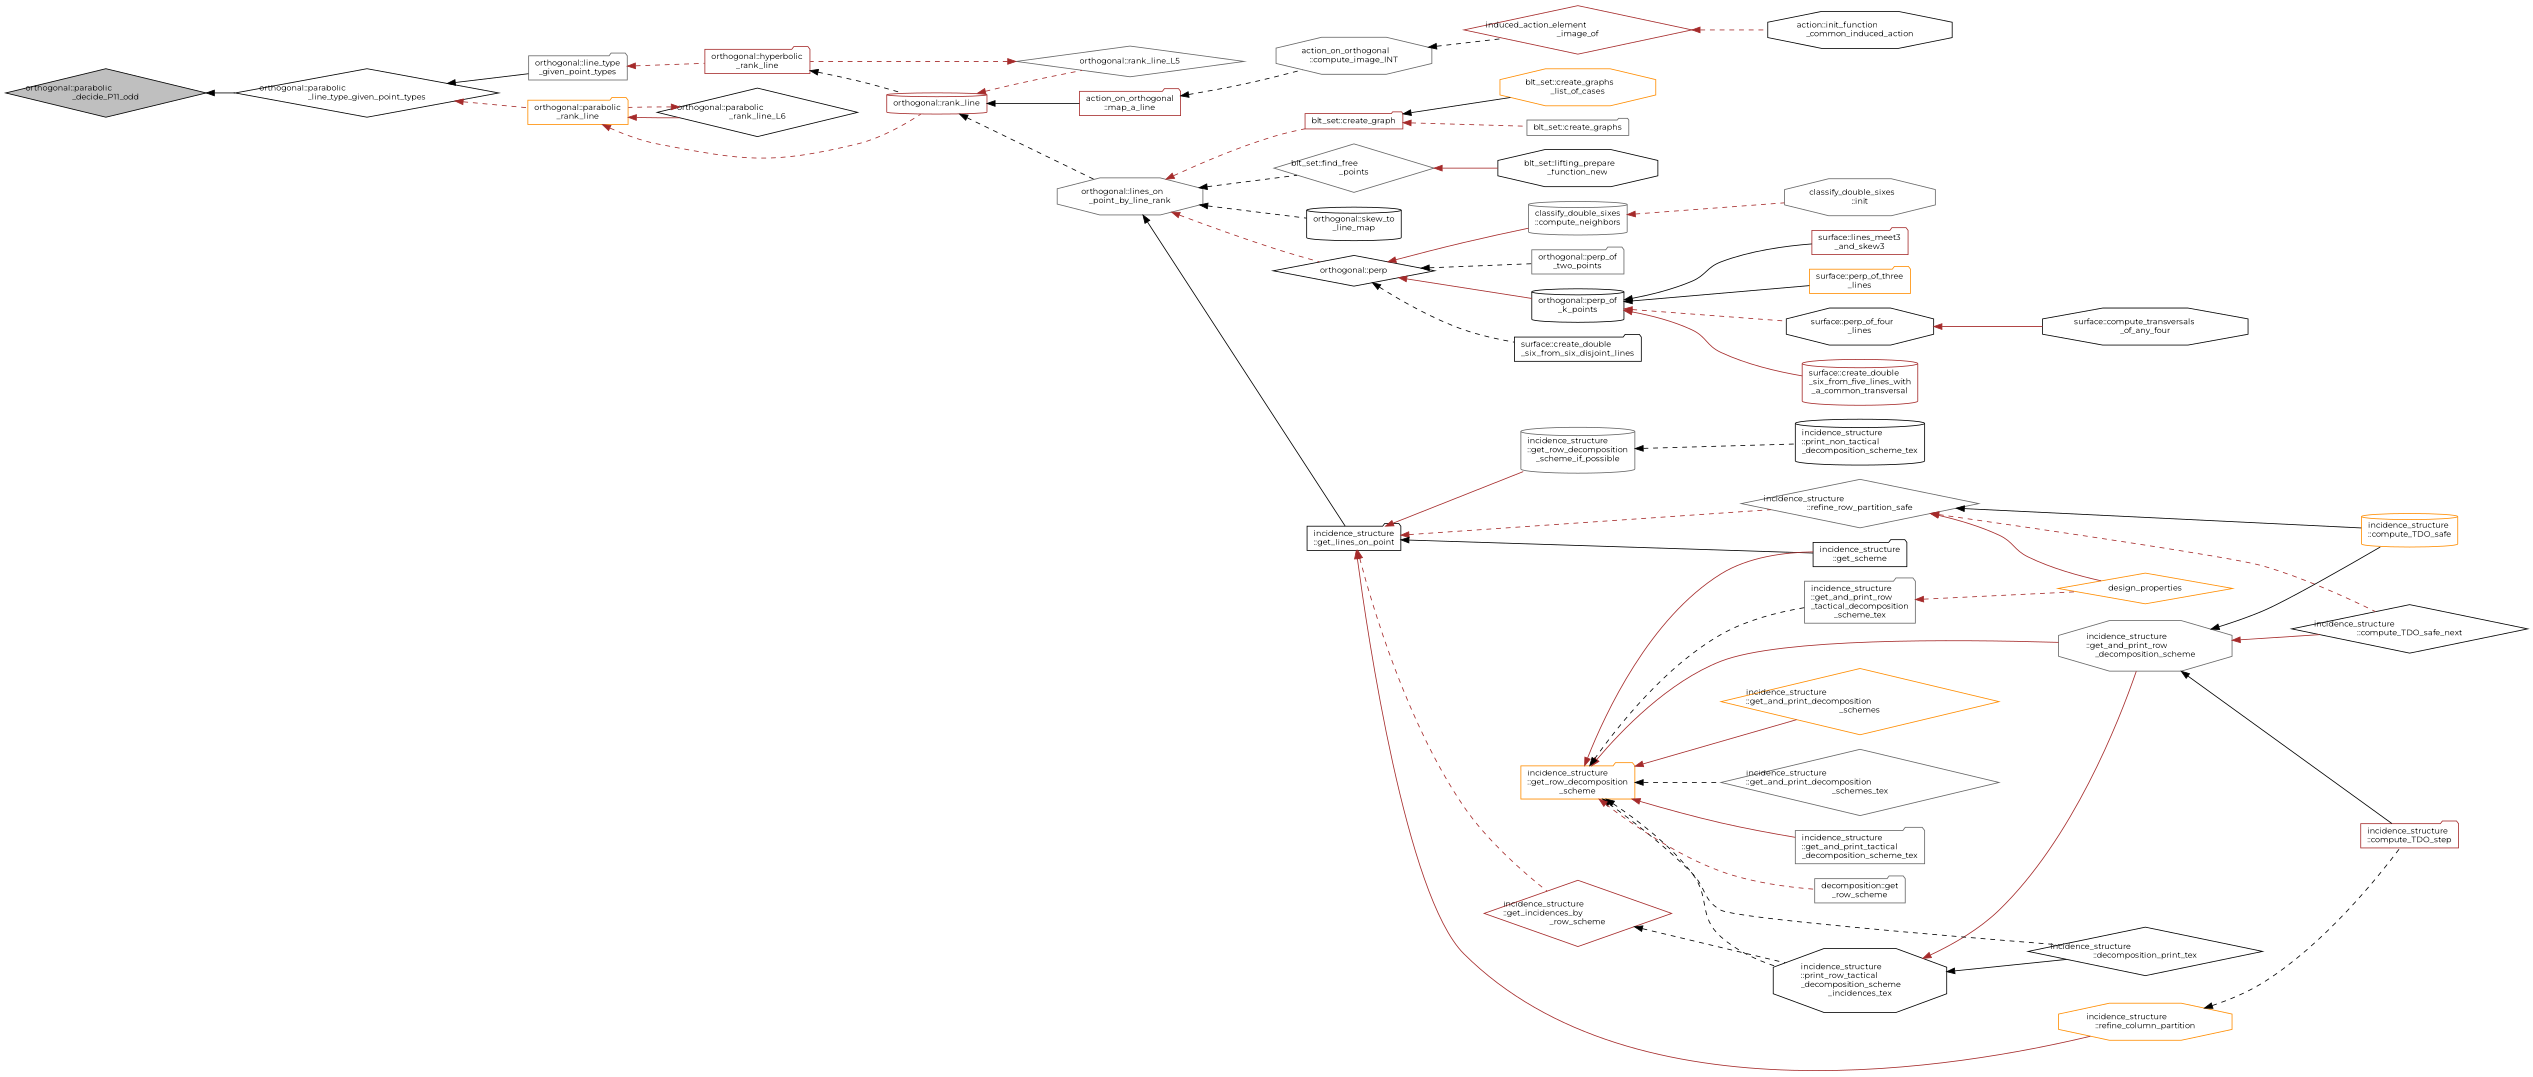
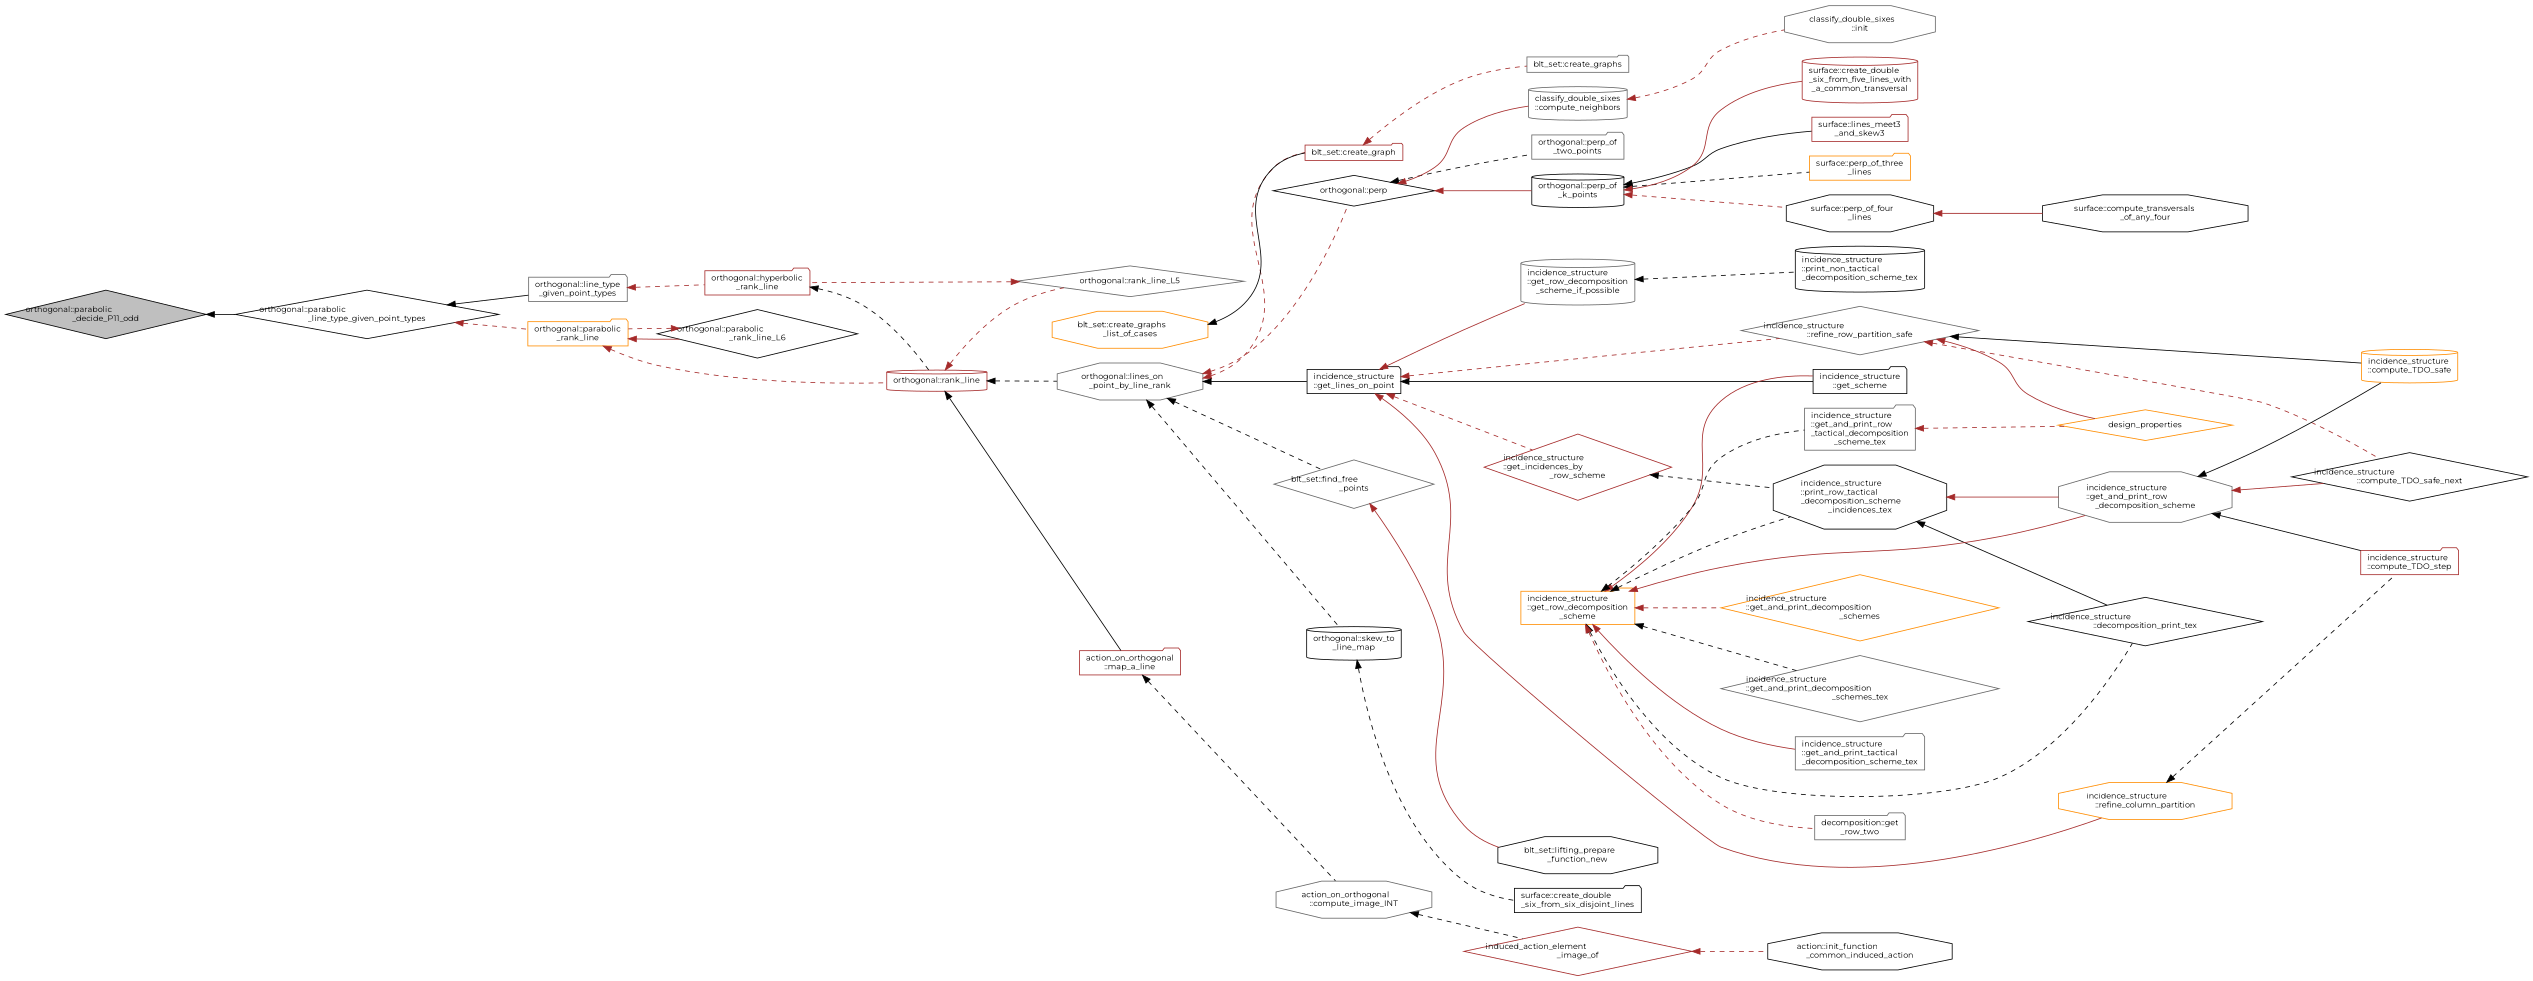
(1461, 105) -> (1258, 235)
(1721, 293) -> (1721, 179)
(1444, 322) -> (1405, 809)
(1720, 742) -> (1682, 608)
(1860, 891) -> (1860, 828)
